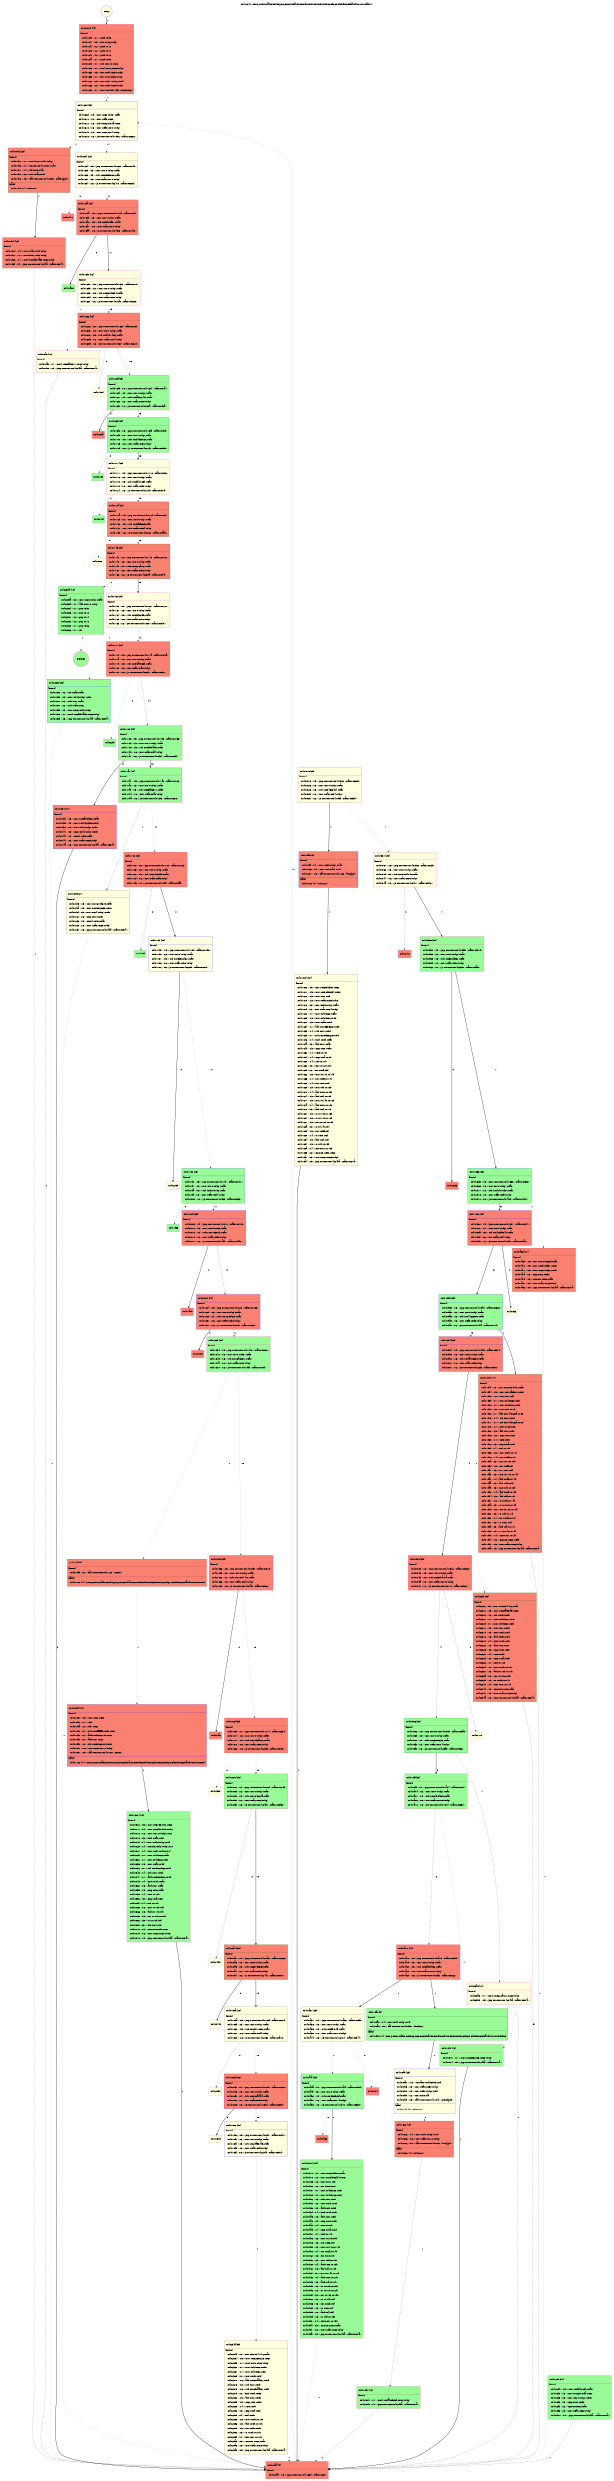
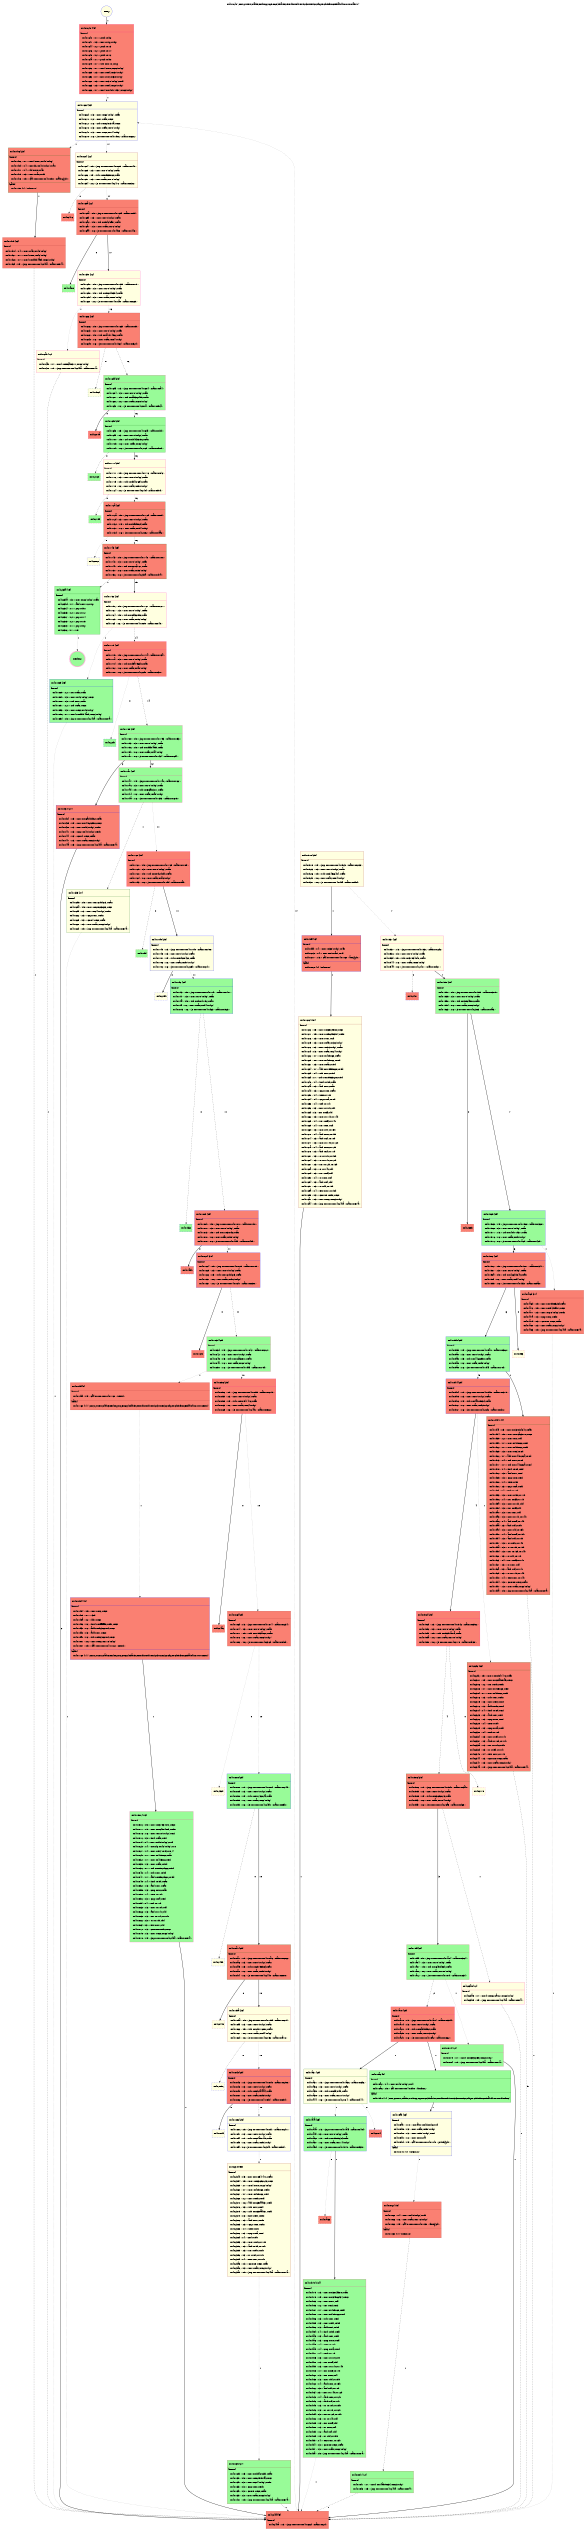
(436, 1736) -> (438, 1791)
(256, 1791) -> (259, 1791)
(287, 2457) -> (259, 2368)
